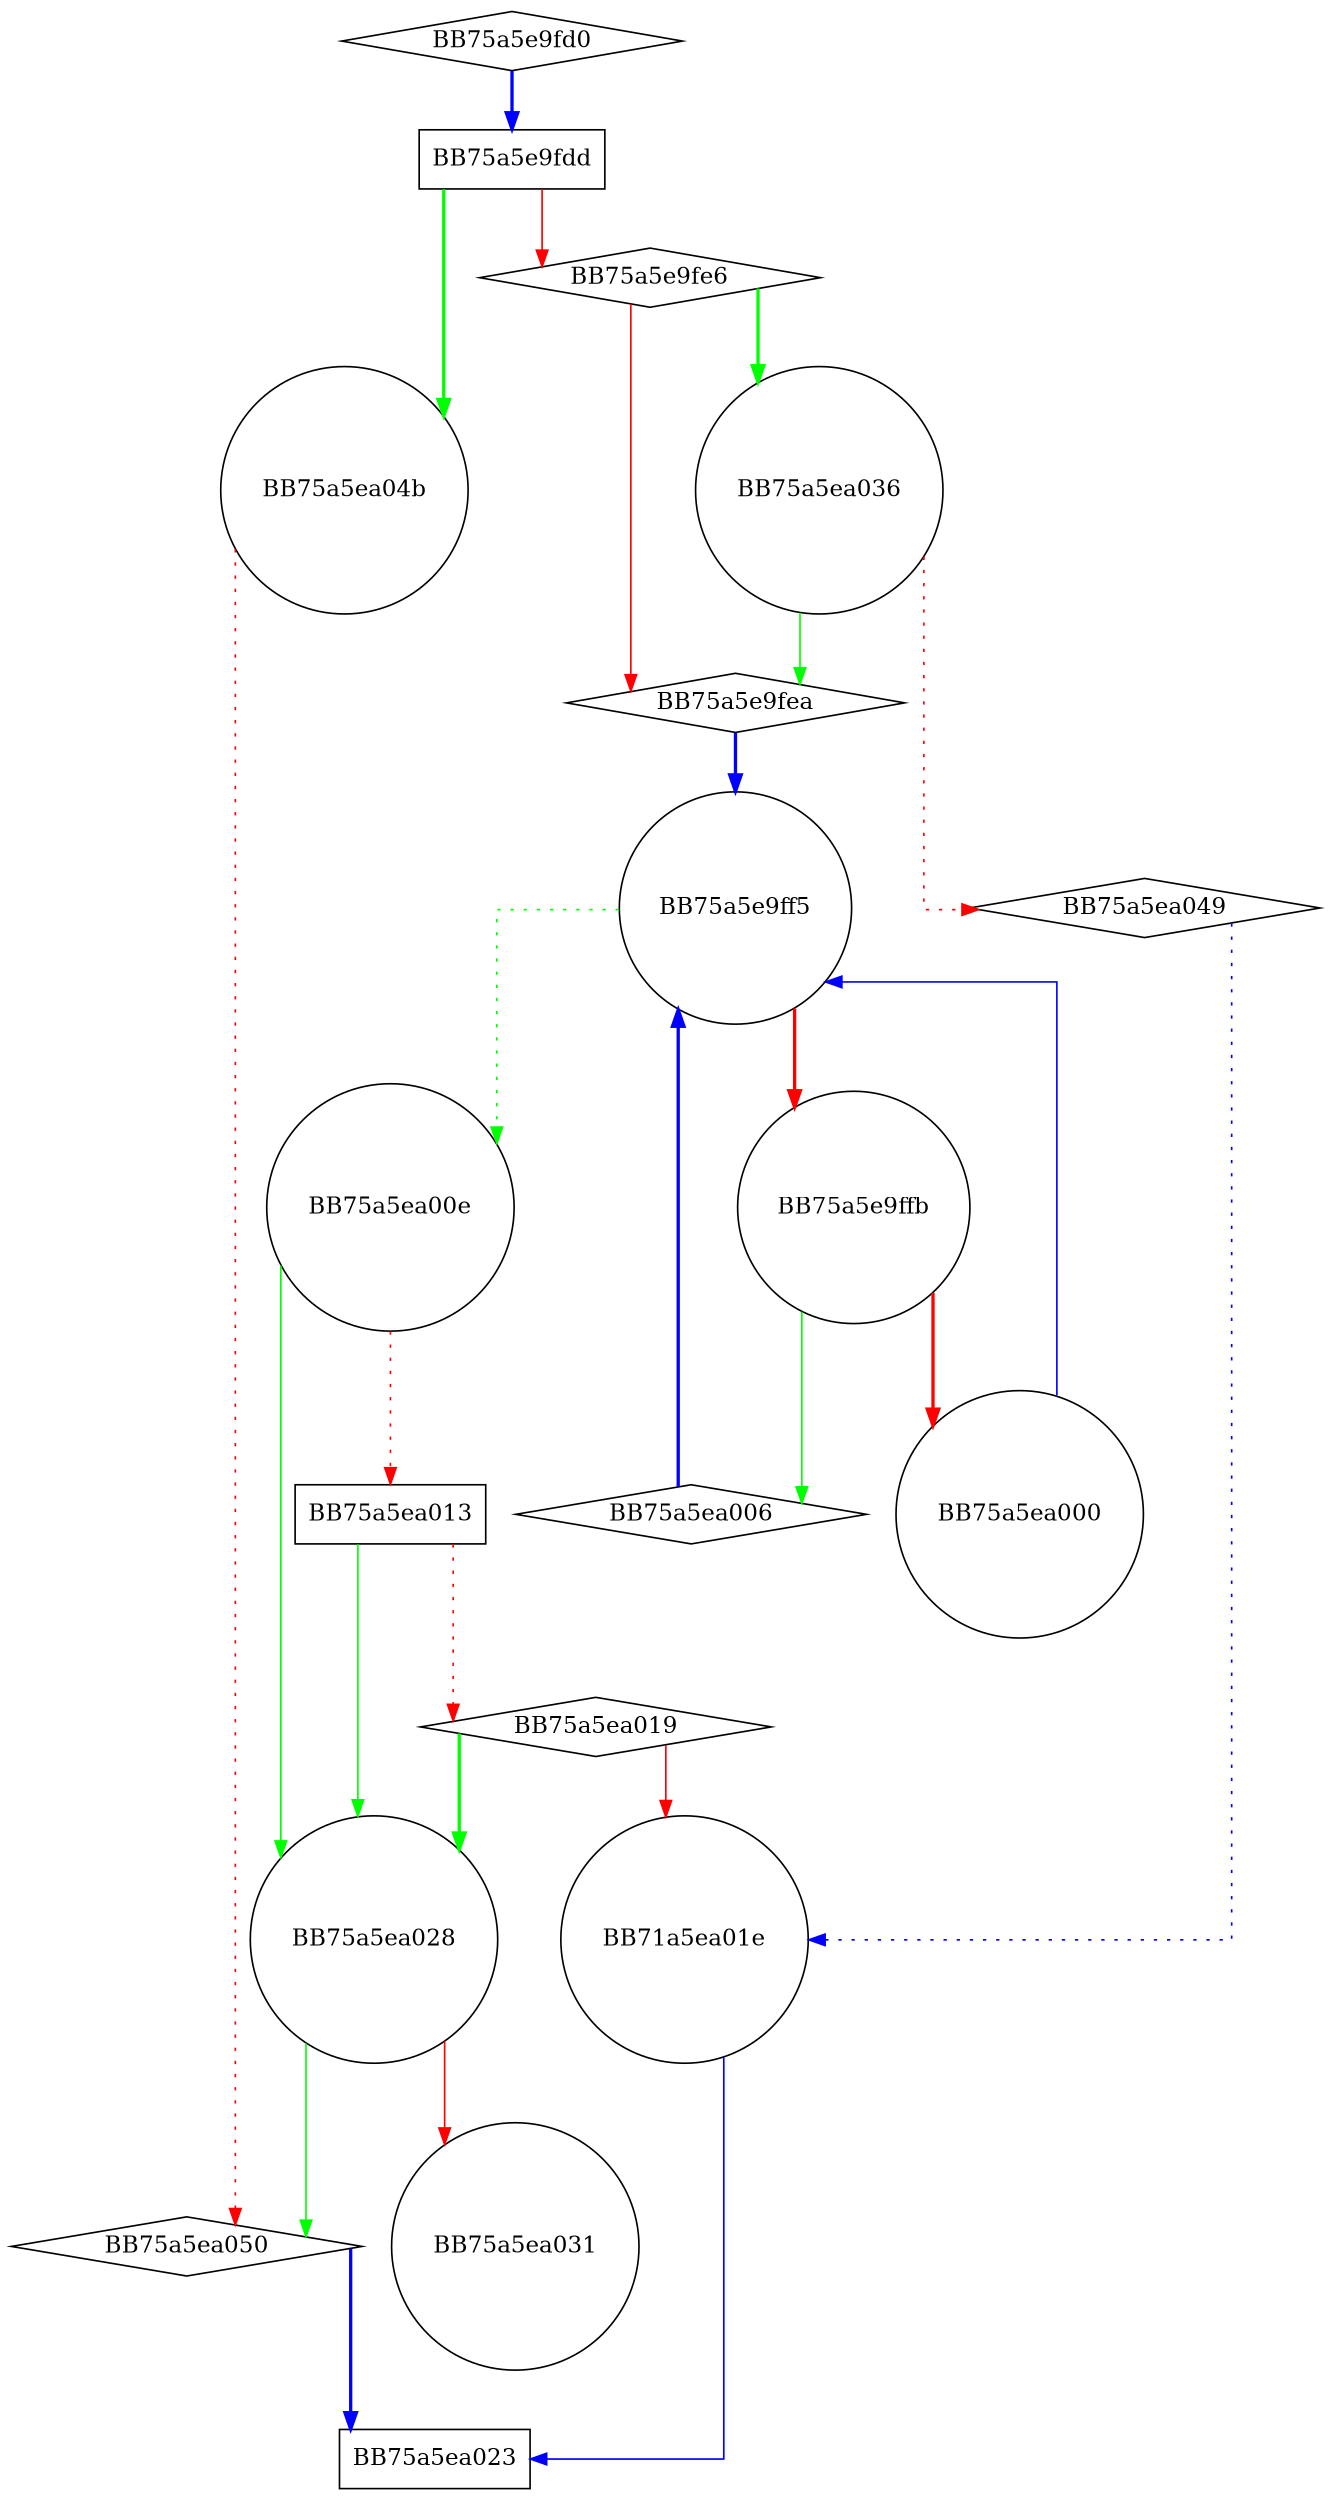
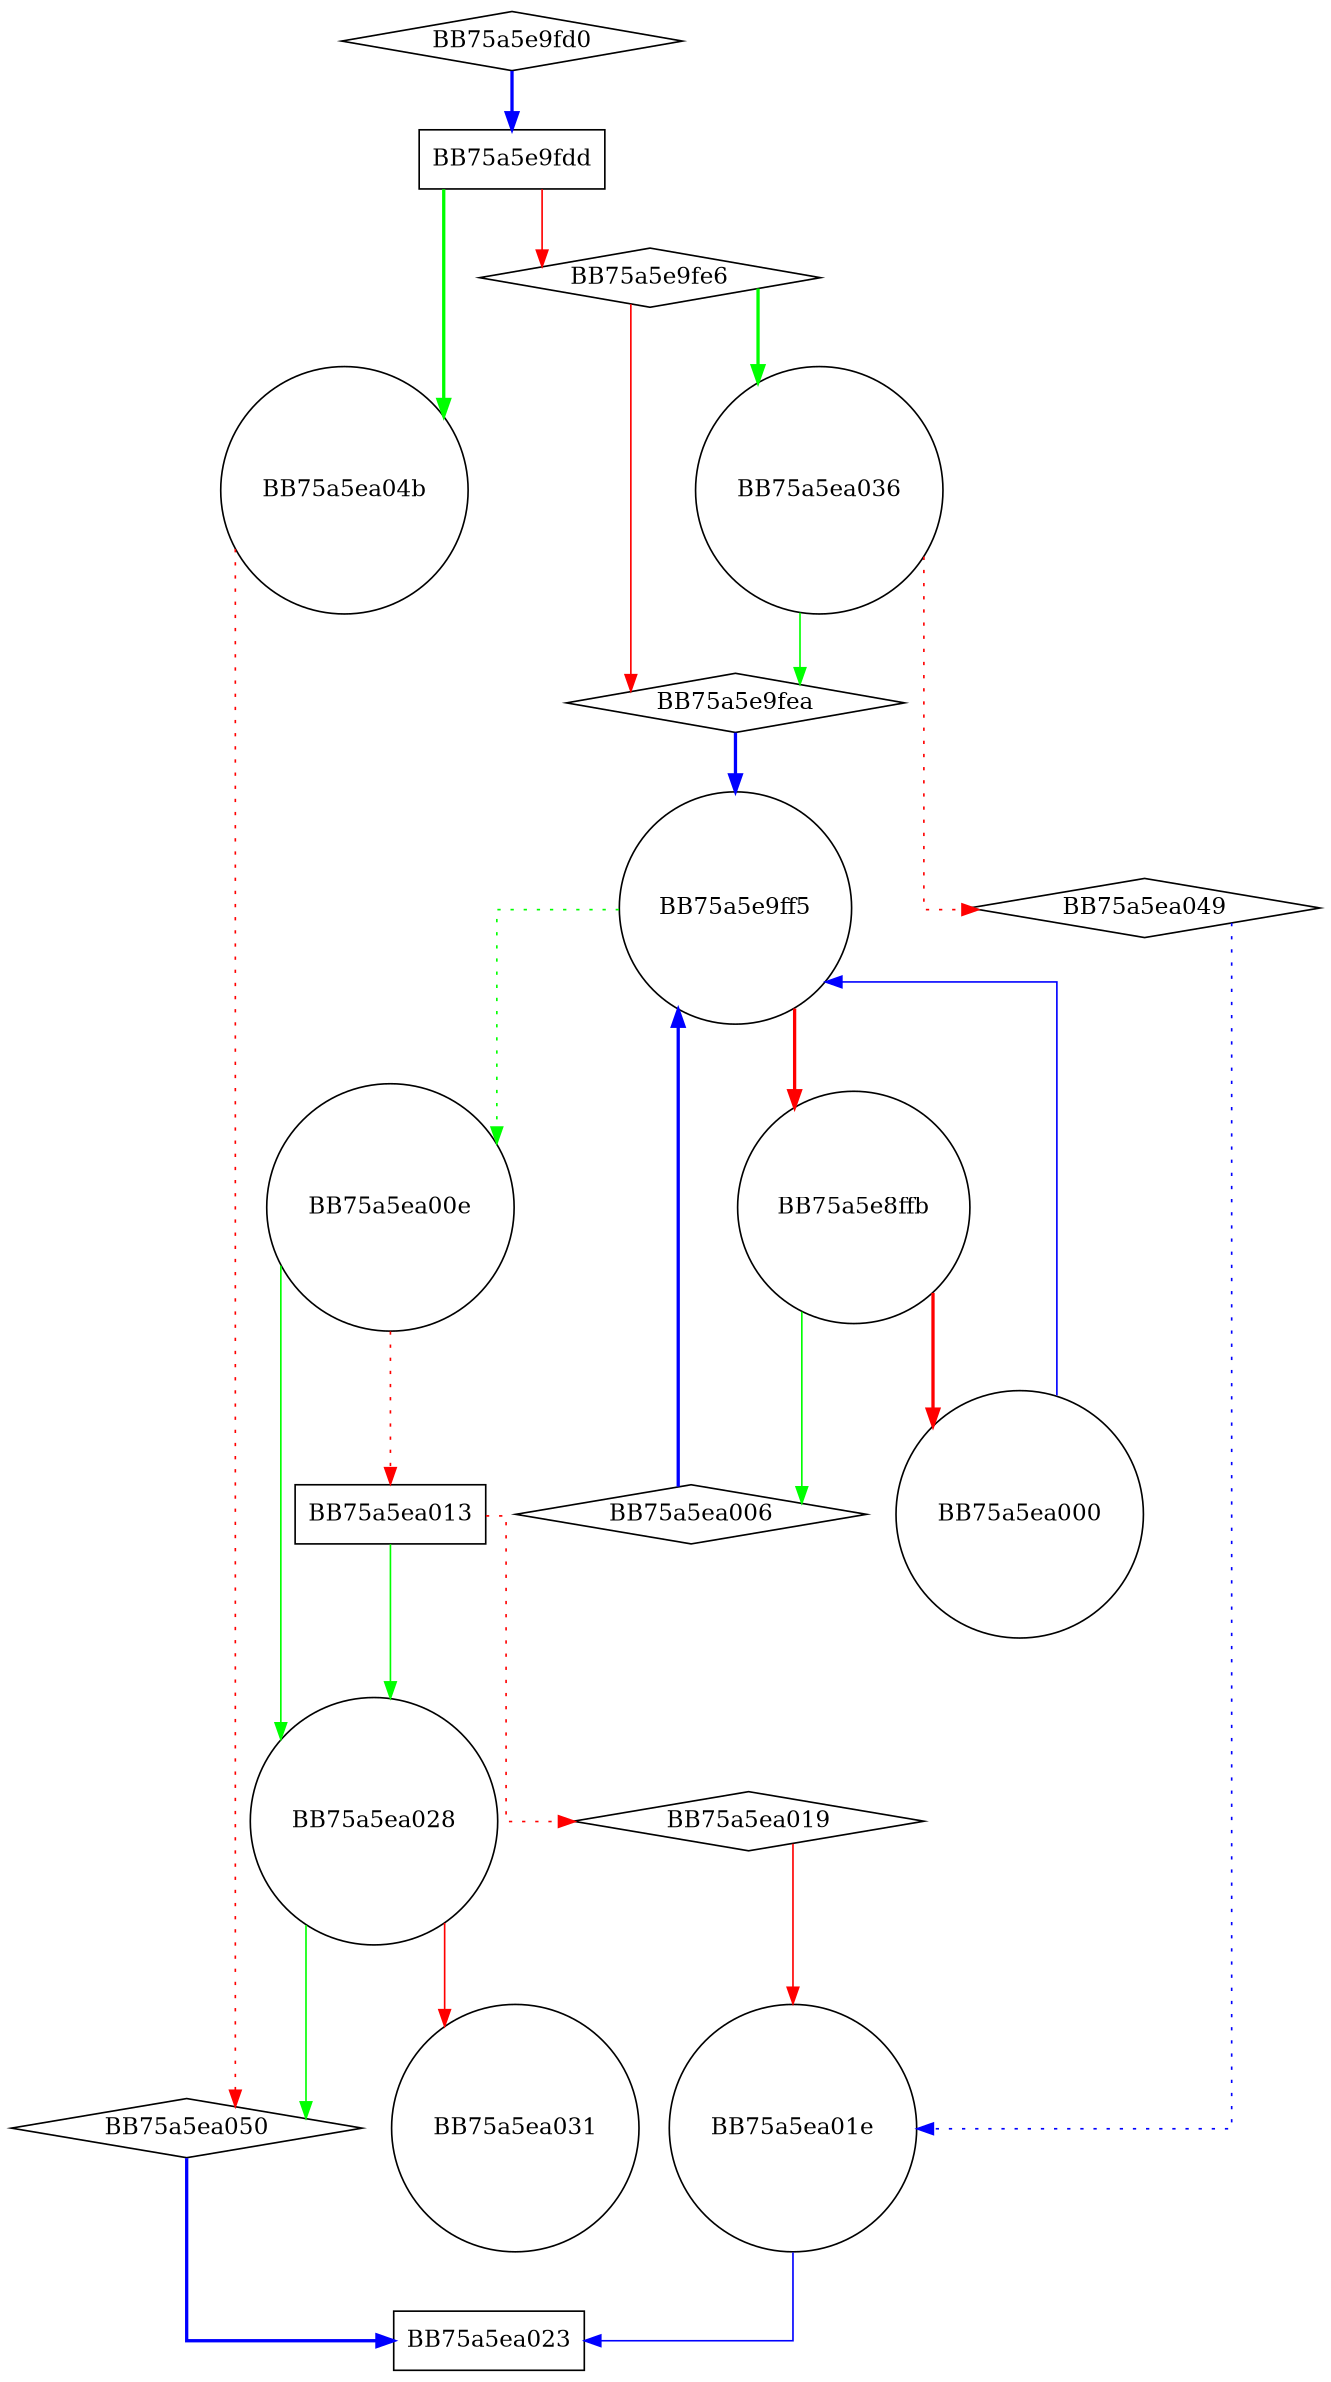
(854, 1207) -> (854, 1207)
(459, 1783) -> none
(685, 1939) -> (793, 2128)
